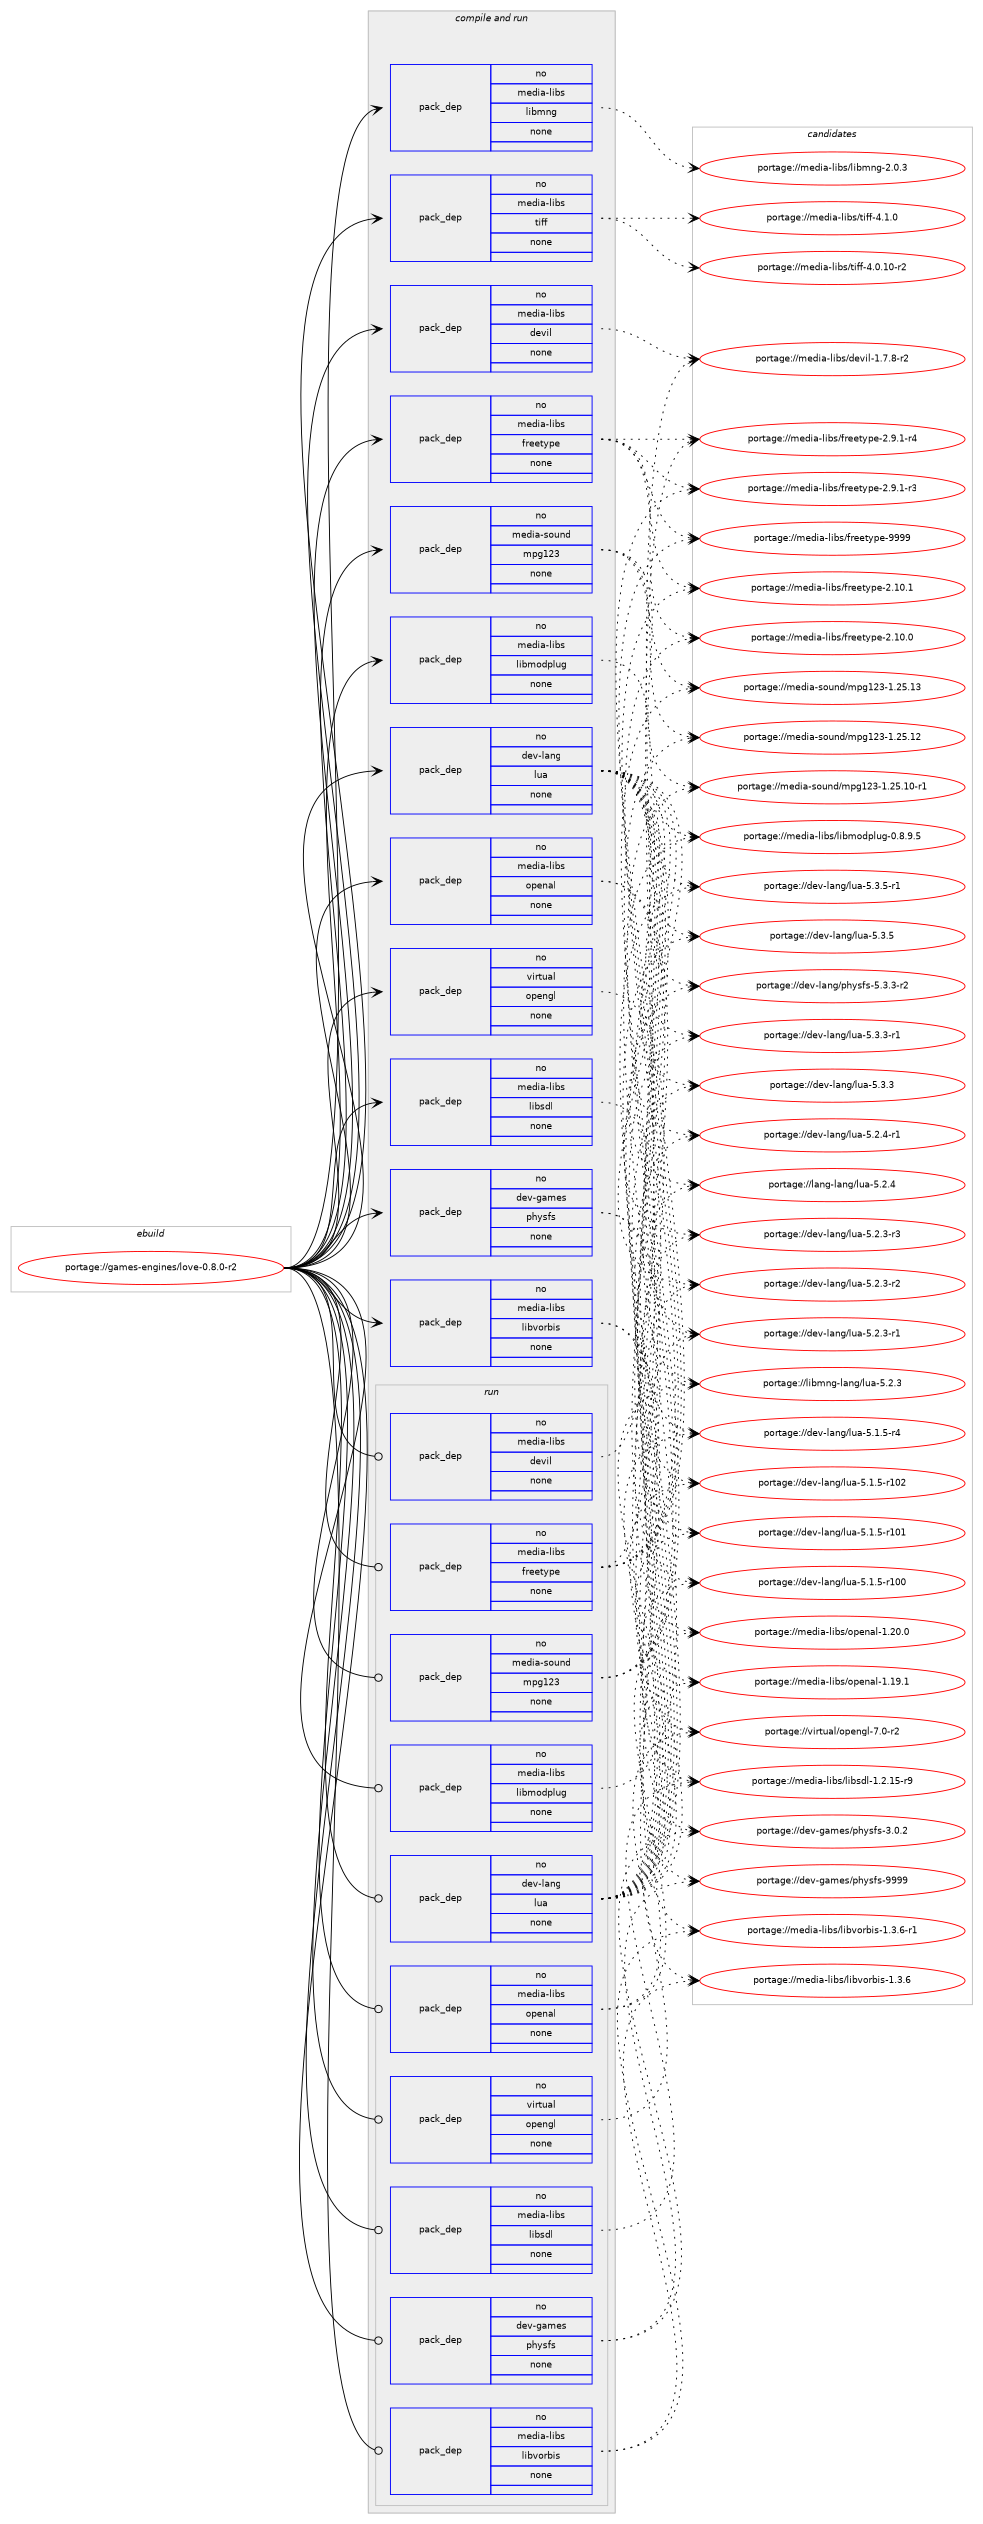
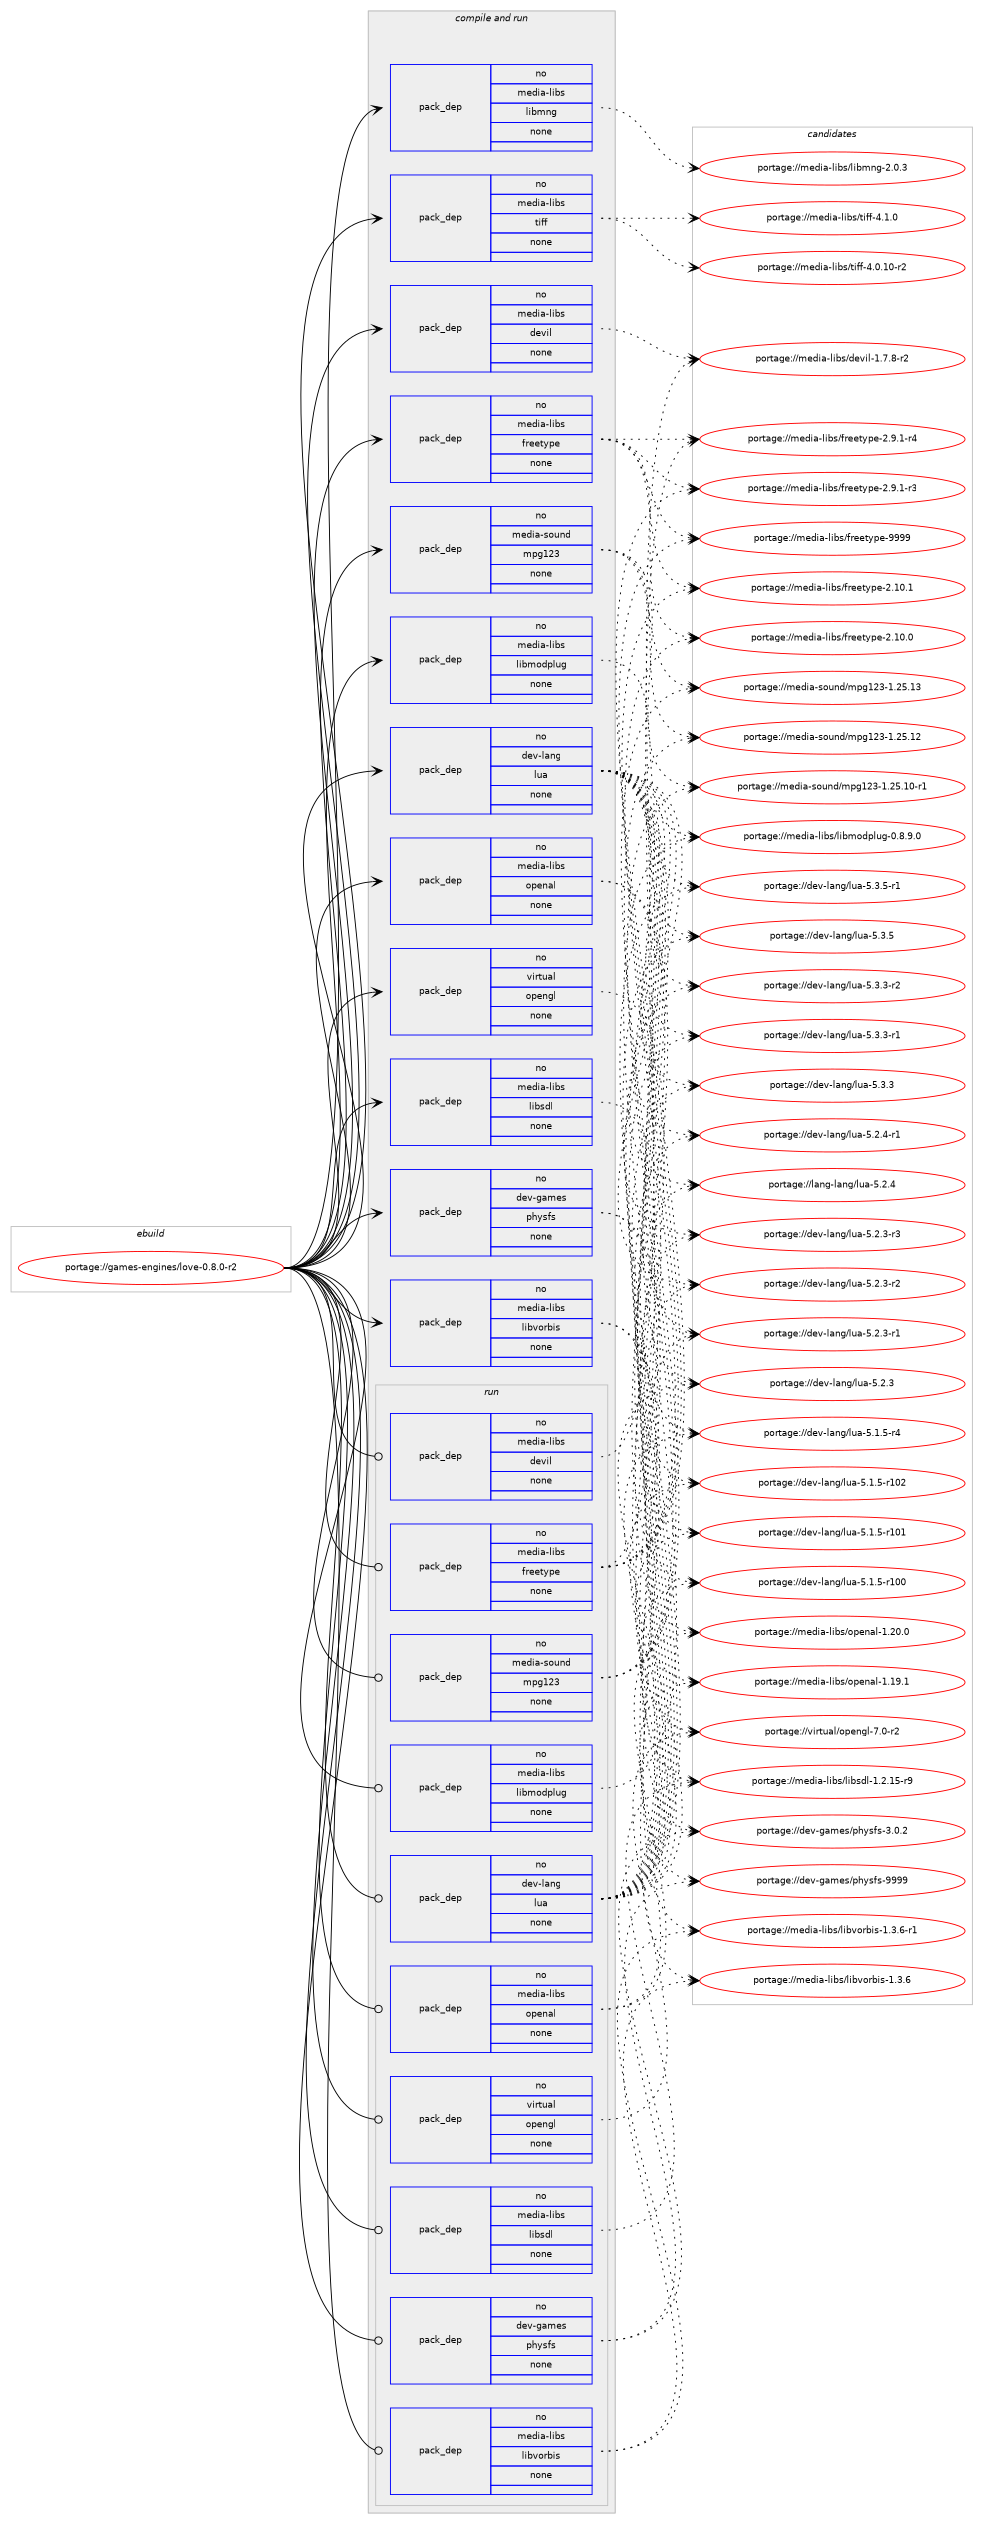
(832, 837) -> (832, 837)
(832, 986) -> (832, 986)
(832, 1384) -> (832, 1384)
